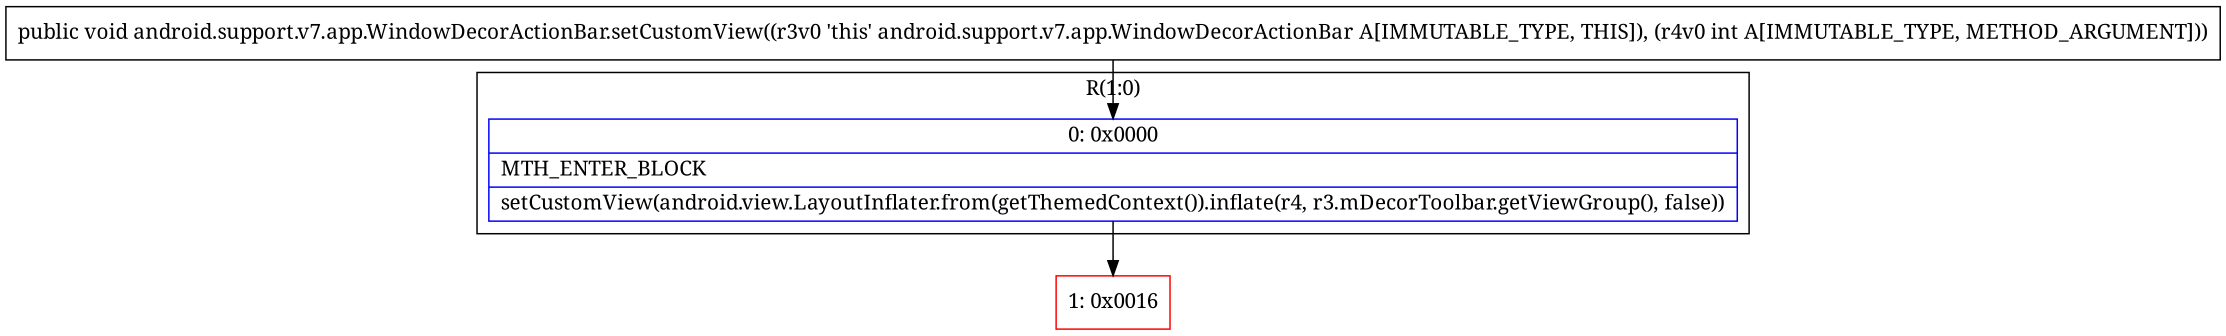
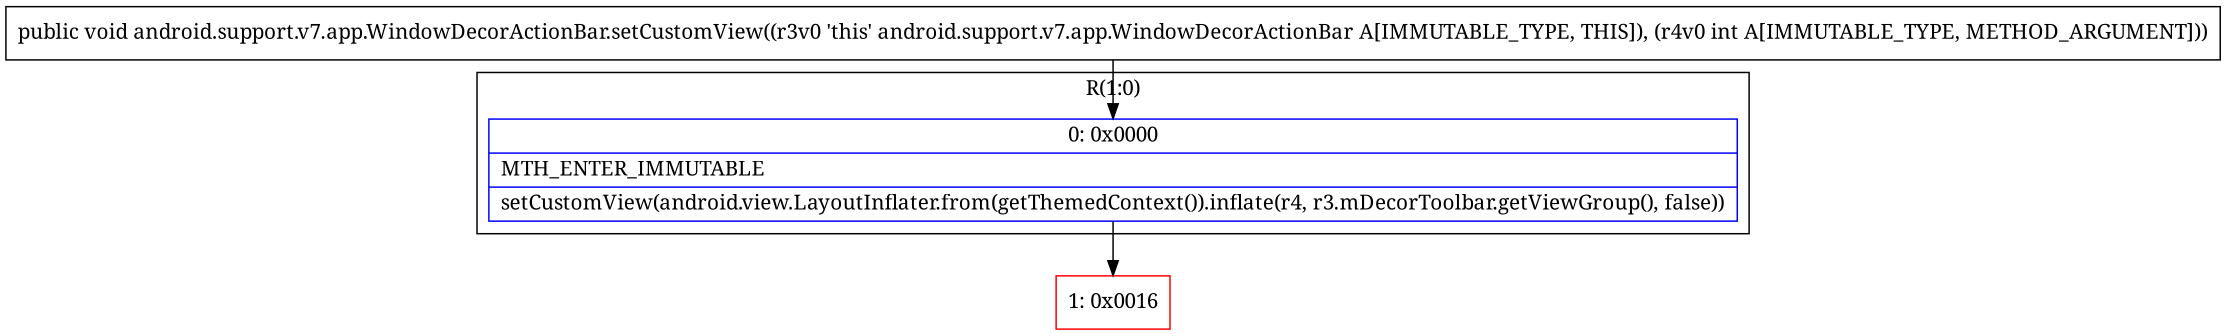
(604, 169) -> (633, 169)
